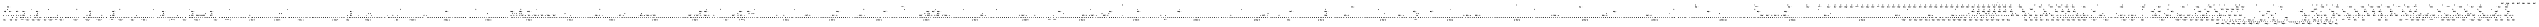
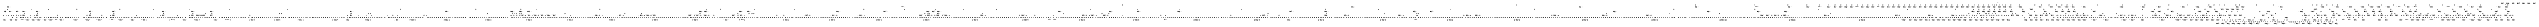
(2025, 15) -> none
